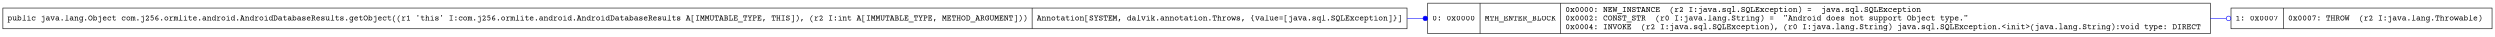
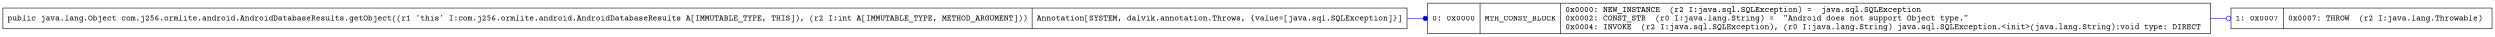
(1520, 18) -> (1520, 18)
